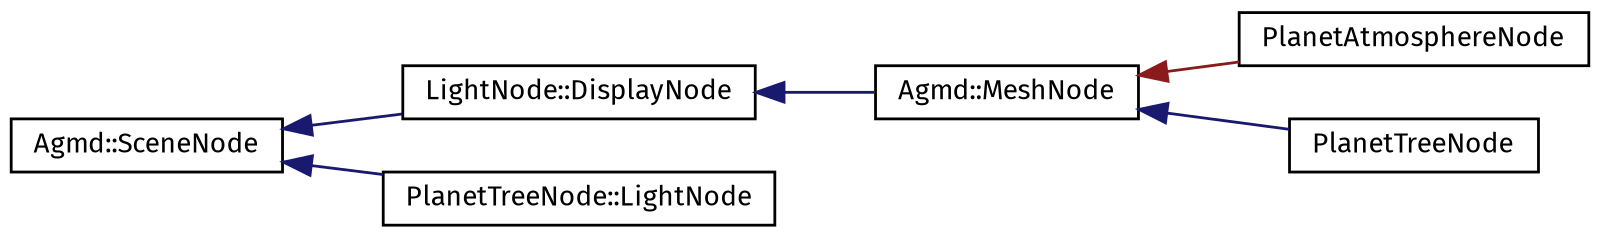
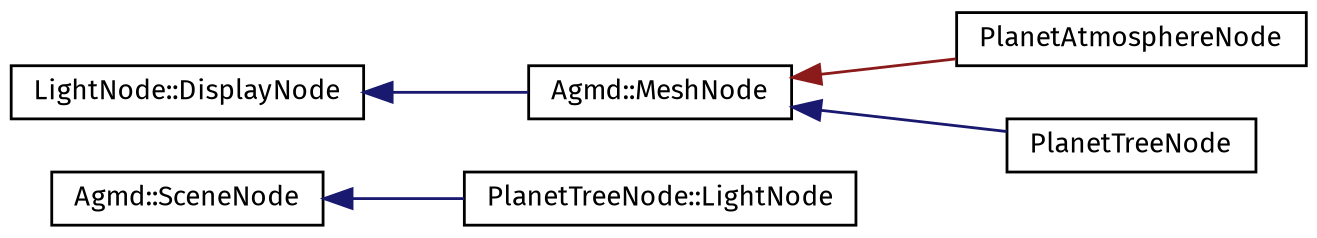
(357, 120) -> none
